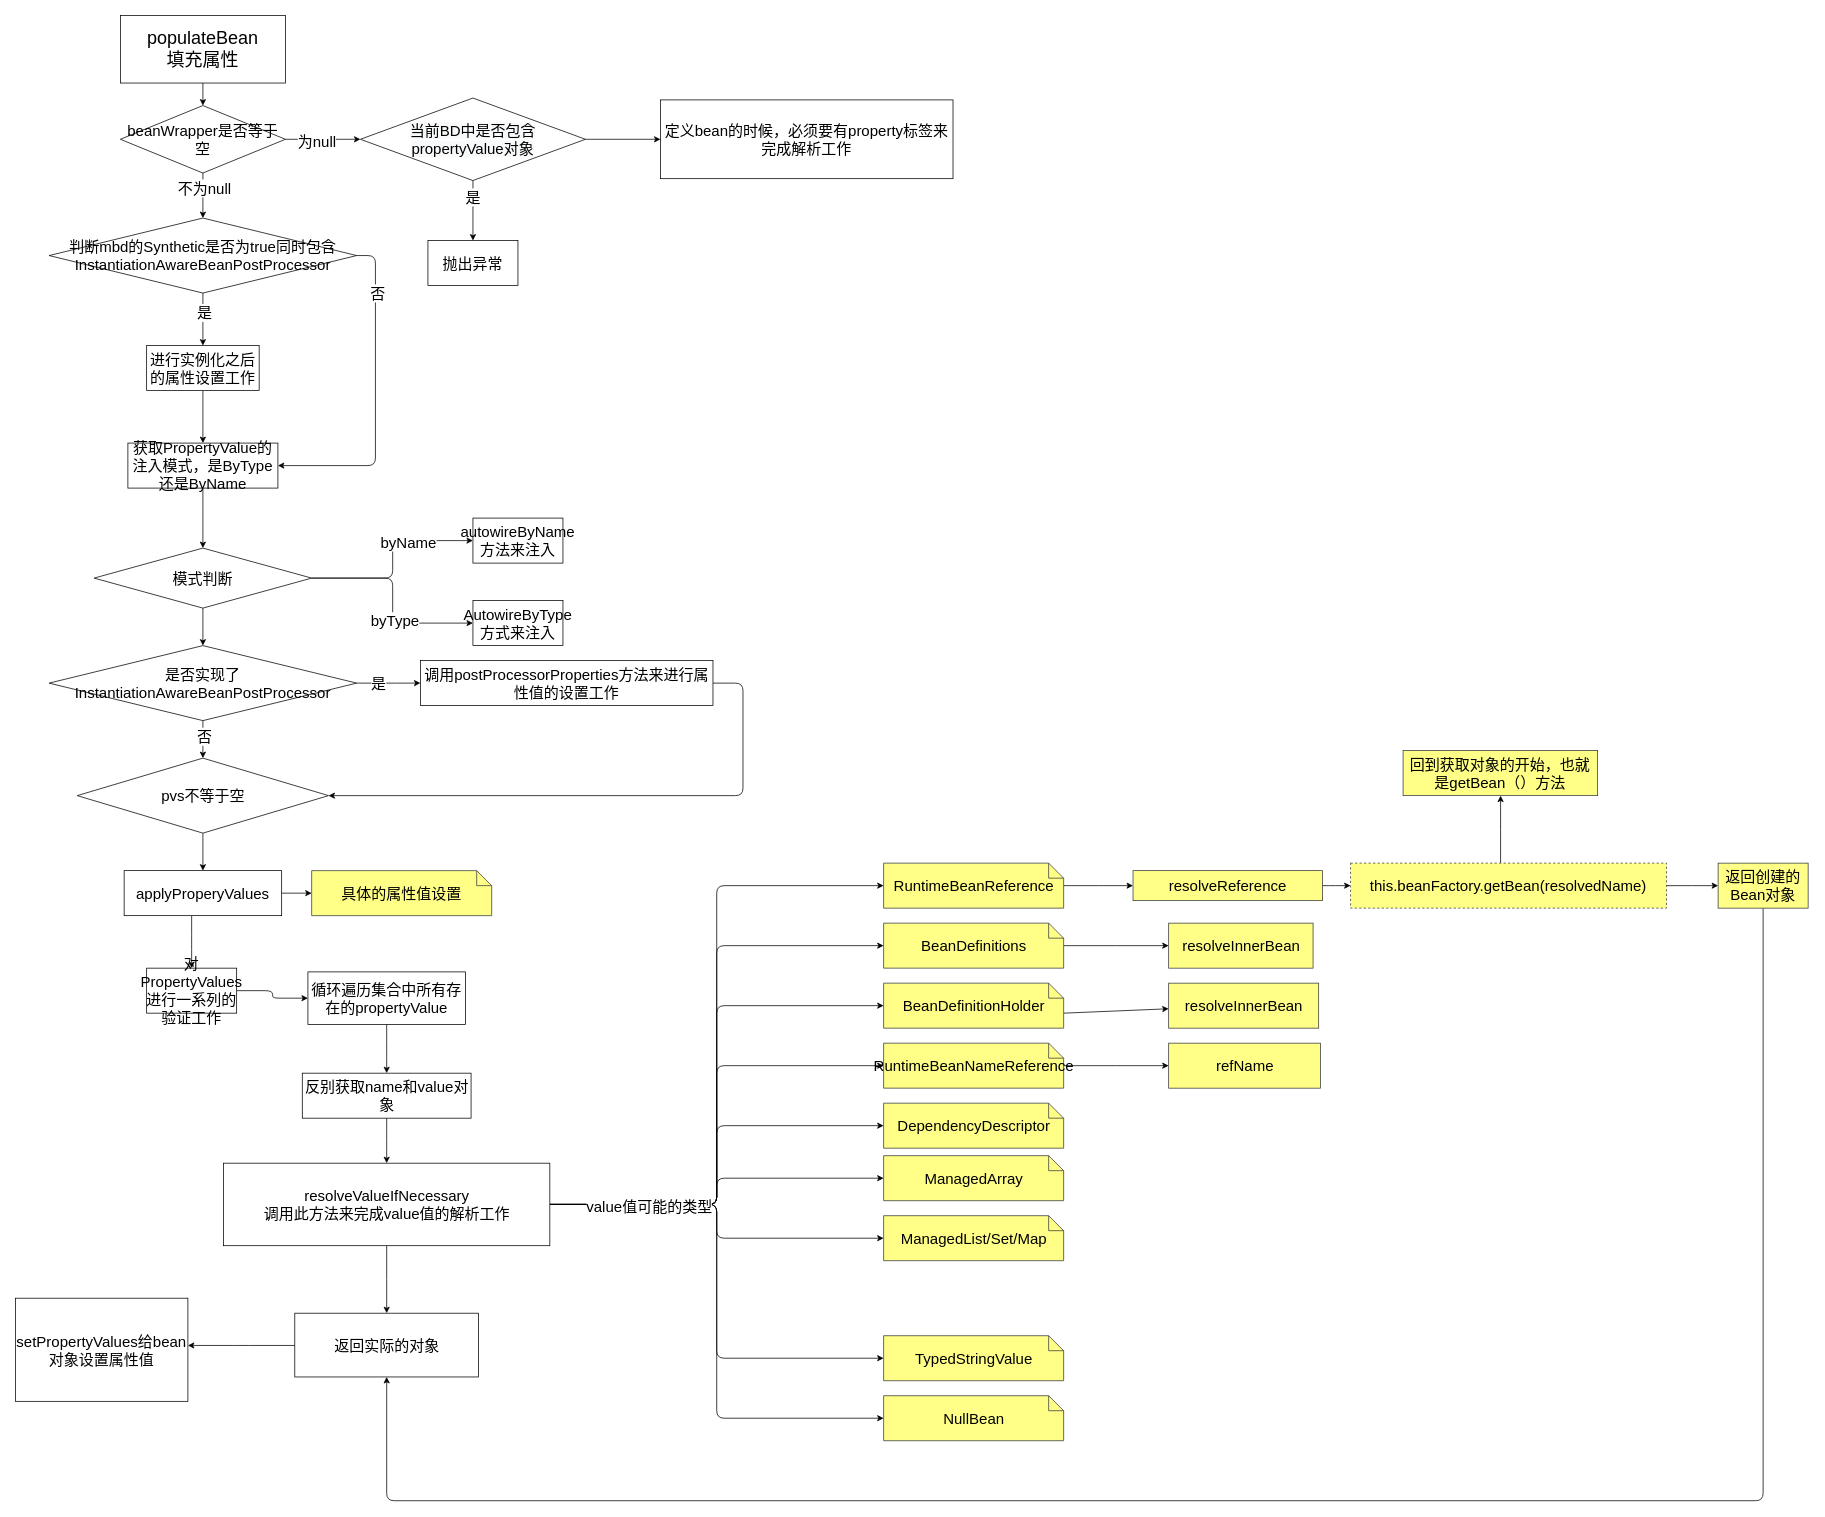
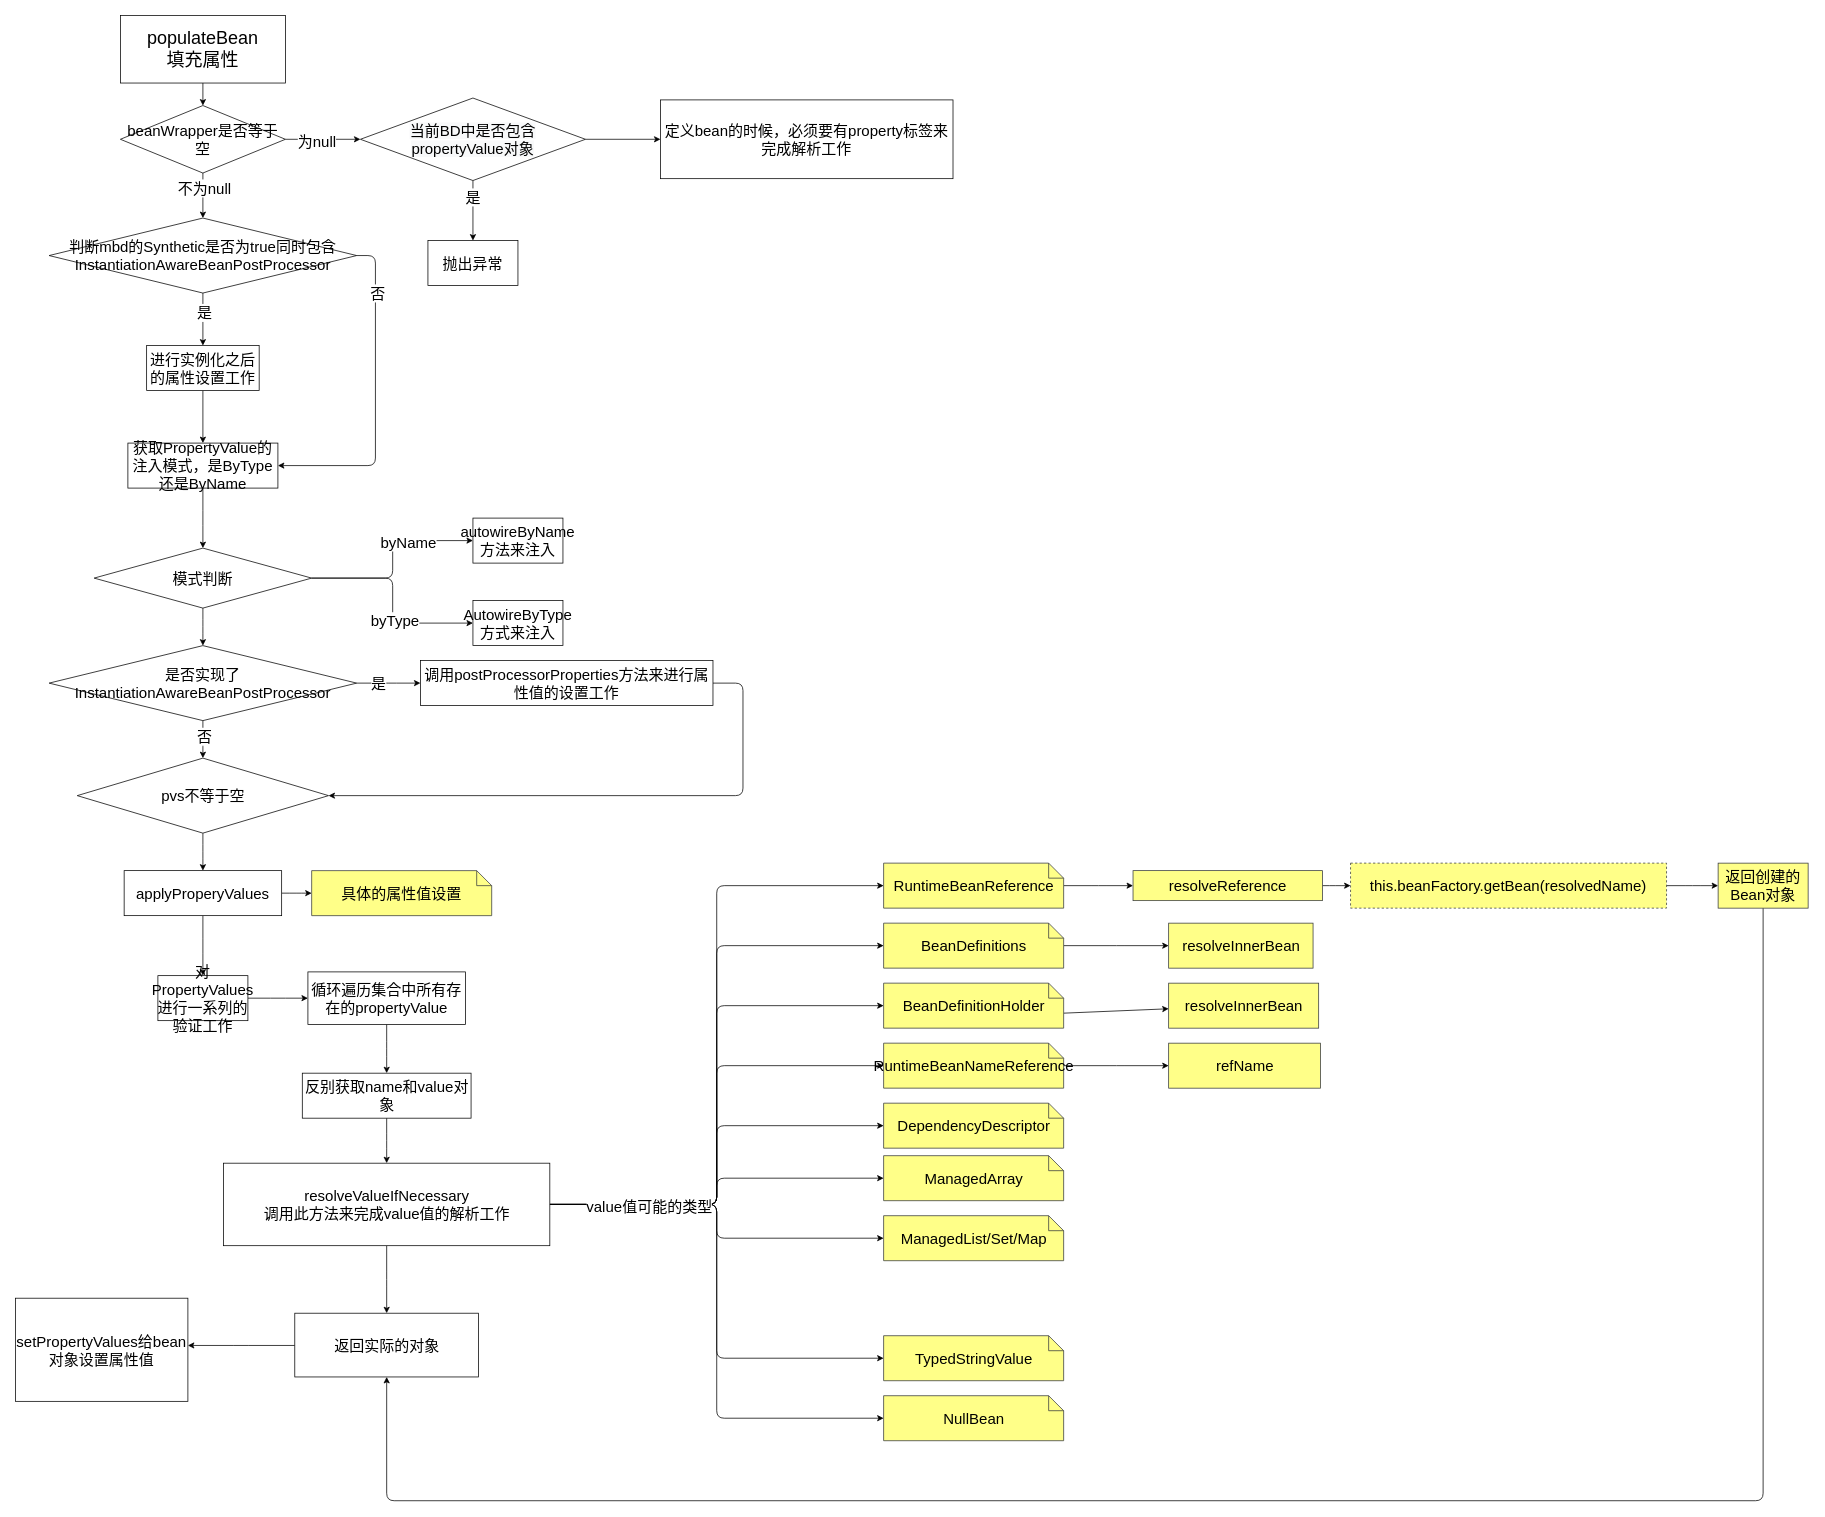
(1500, 773) -> none
(1500, 834) -> none
(192, 990) -> (203, 998)
